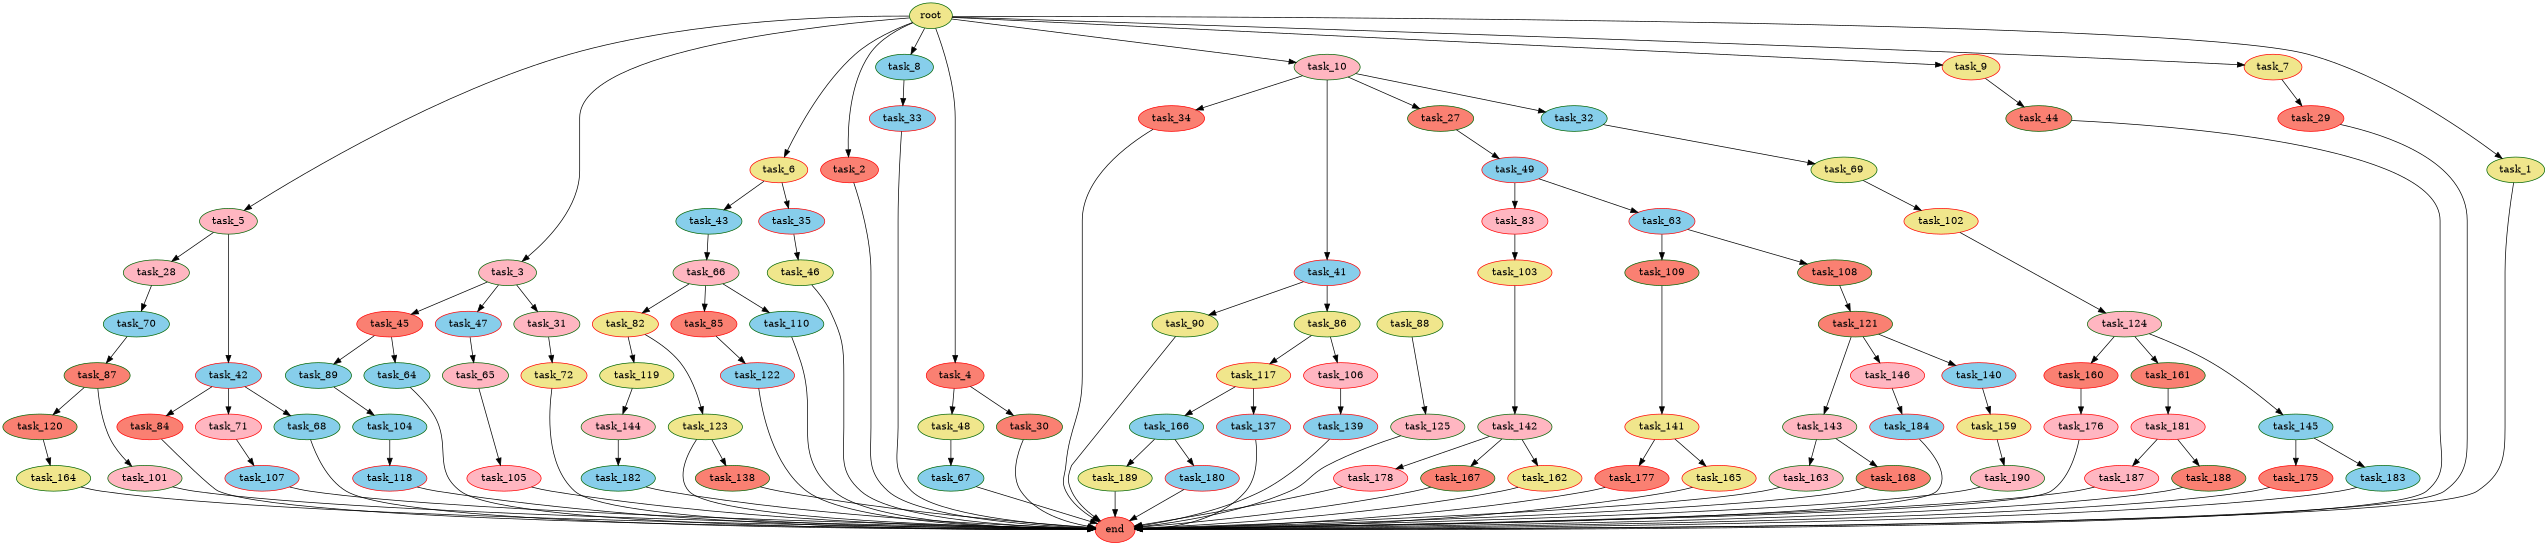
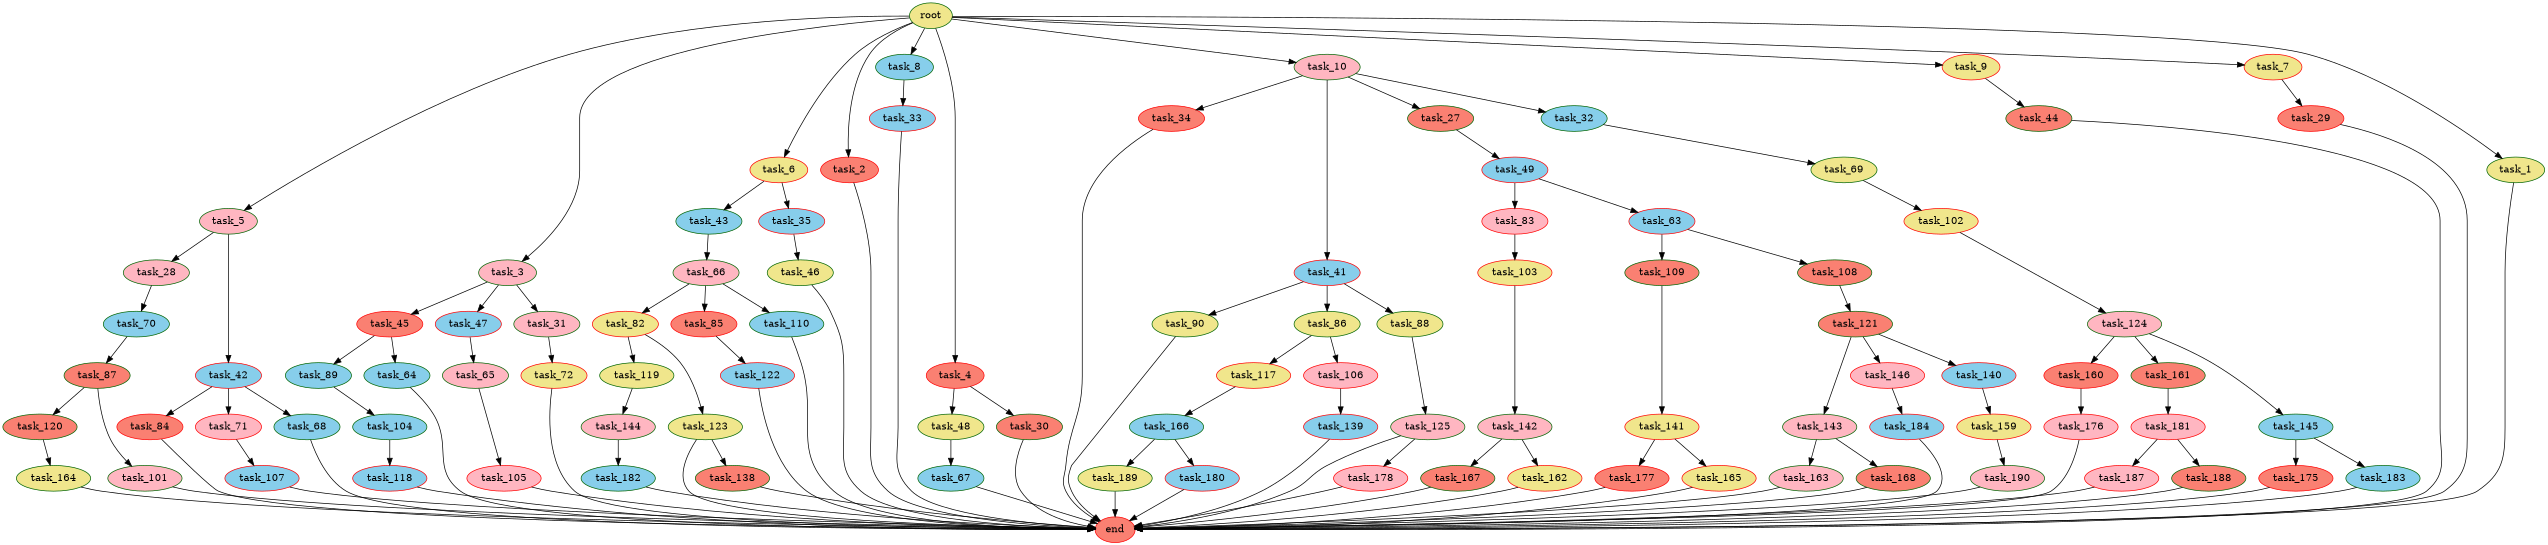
none -> (1365, 297)
(1254, 427) -> none
(1446, 451) -> (1402, 450)
